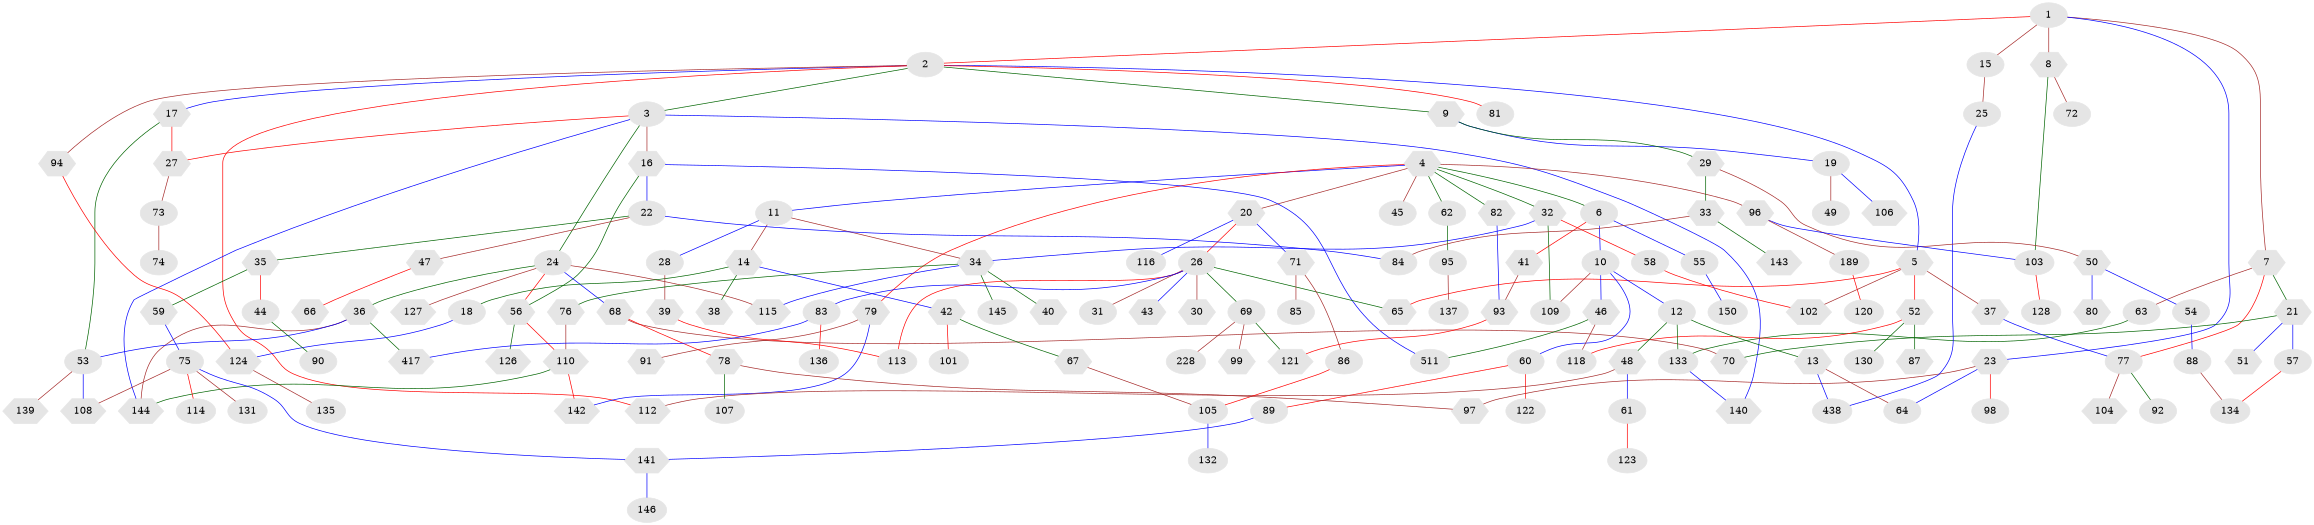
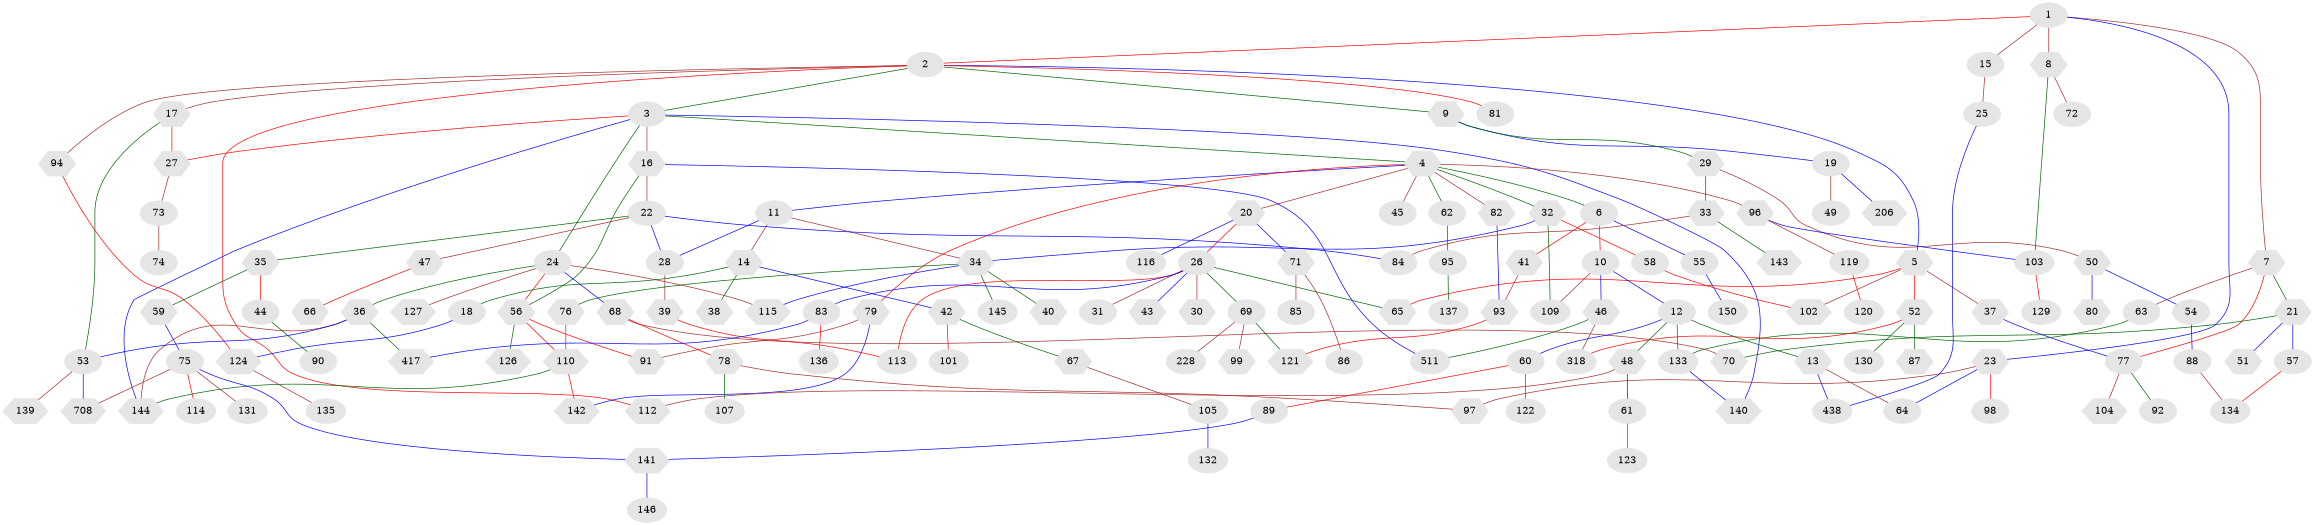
(456, 82) -> (456, 82)
none -> (1035, 139)
(647, 188) -> (647, 188)
(1460, 188) -> (1460, 188)
(1884, 213) -> (1884, 213)
(1600, 234) -> (1600, 234)
none -> (656, 238)
(1849, 263) -> (1849, 263)
(1448, 287) -> (1448, 287)
(2041, 312) -> (2041, 312)
(1619, 332) -> (1619, 333)
none -> (577, 338)
(1576, 362) -> (1576, 362)
(1278, 388) -> none
(83, 411) -> (83, 411)
